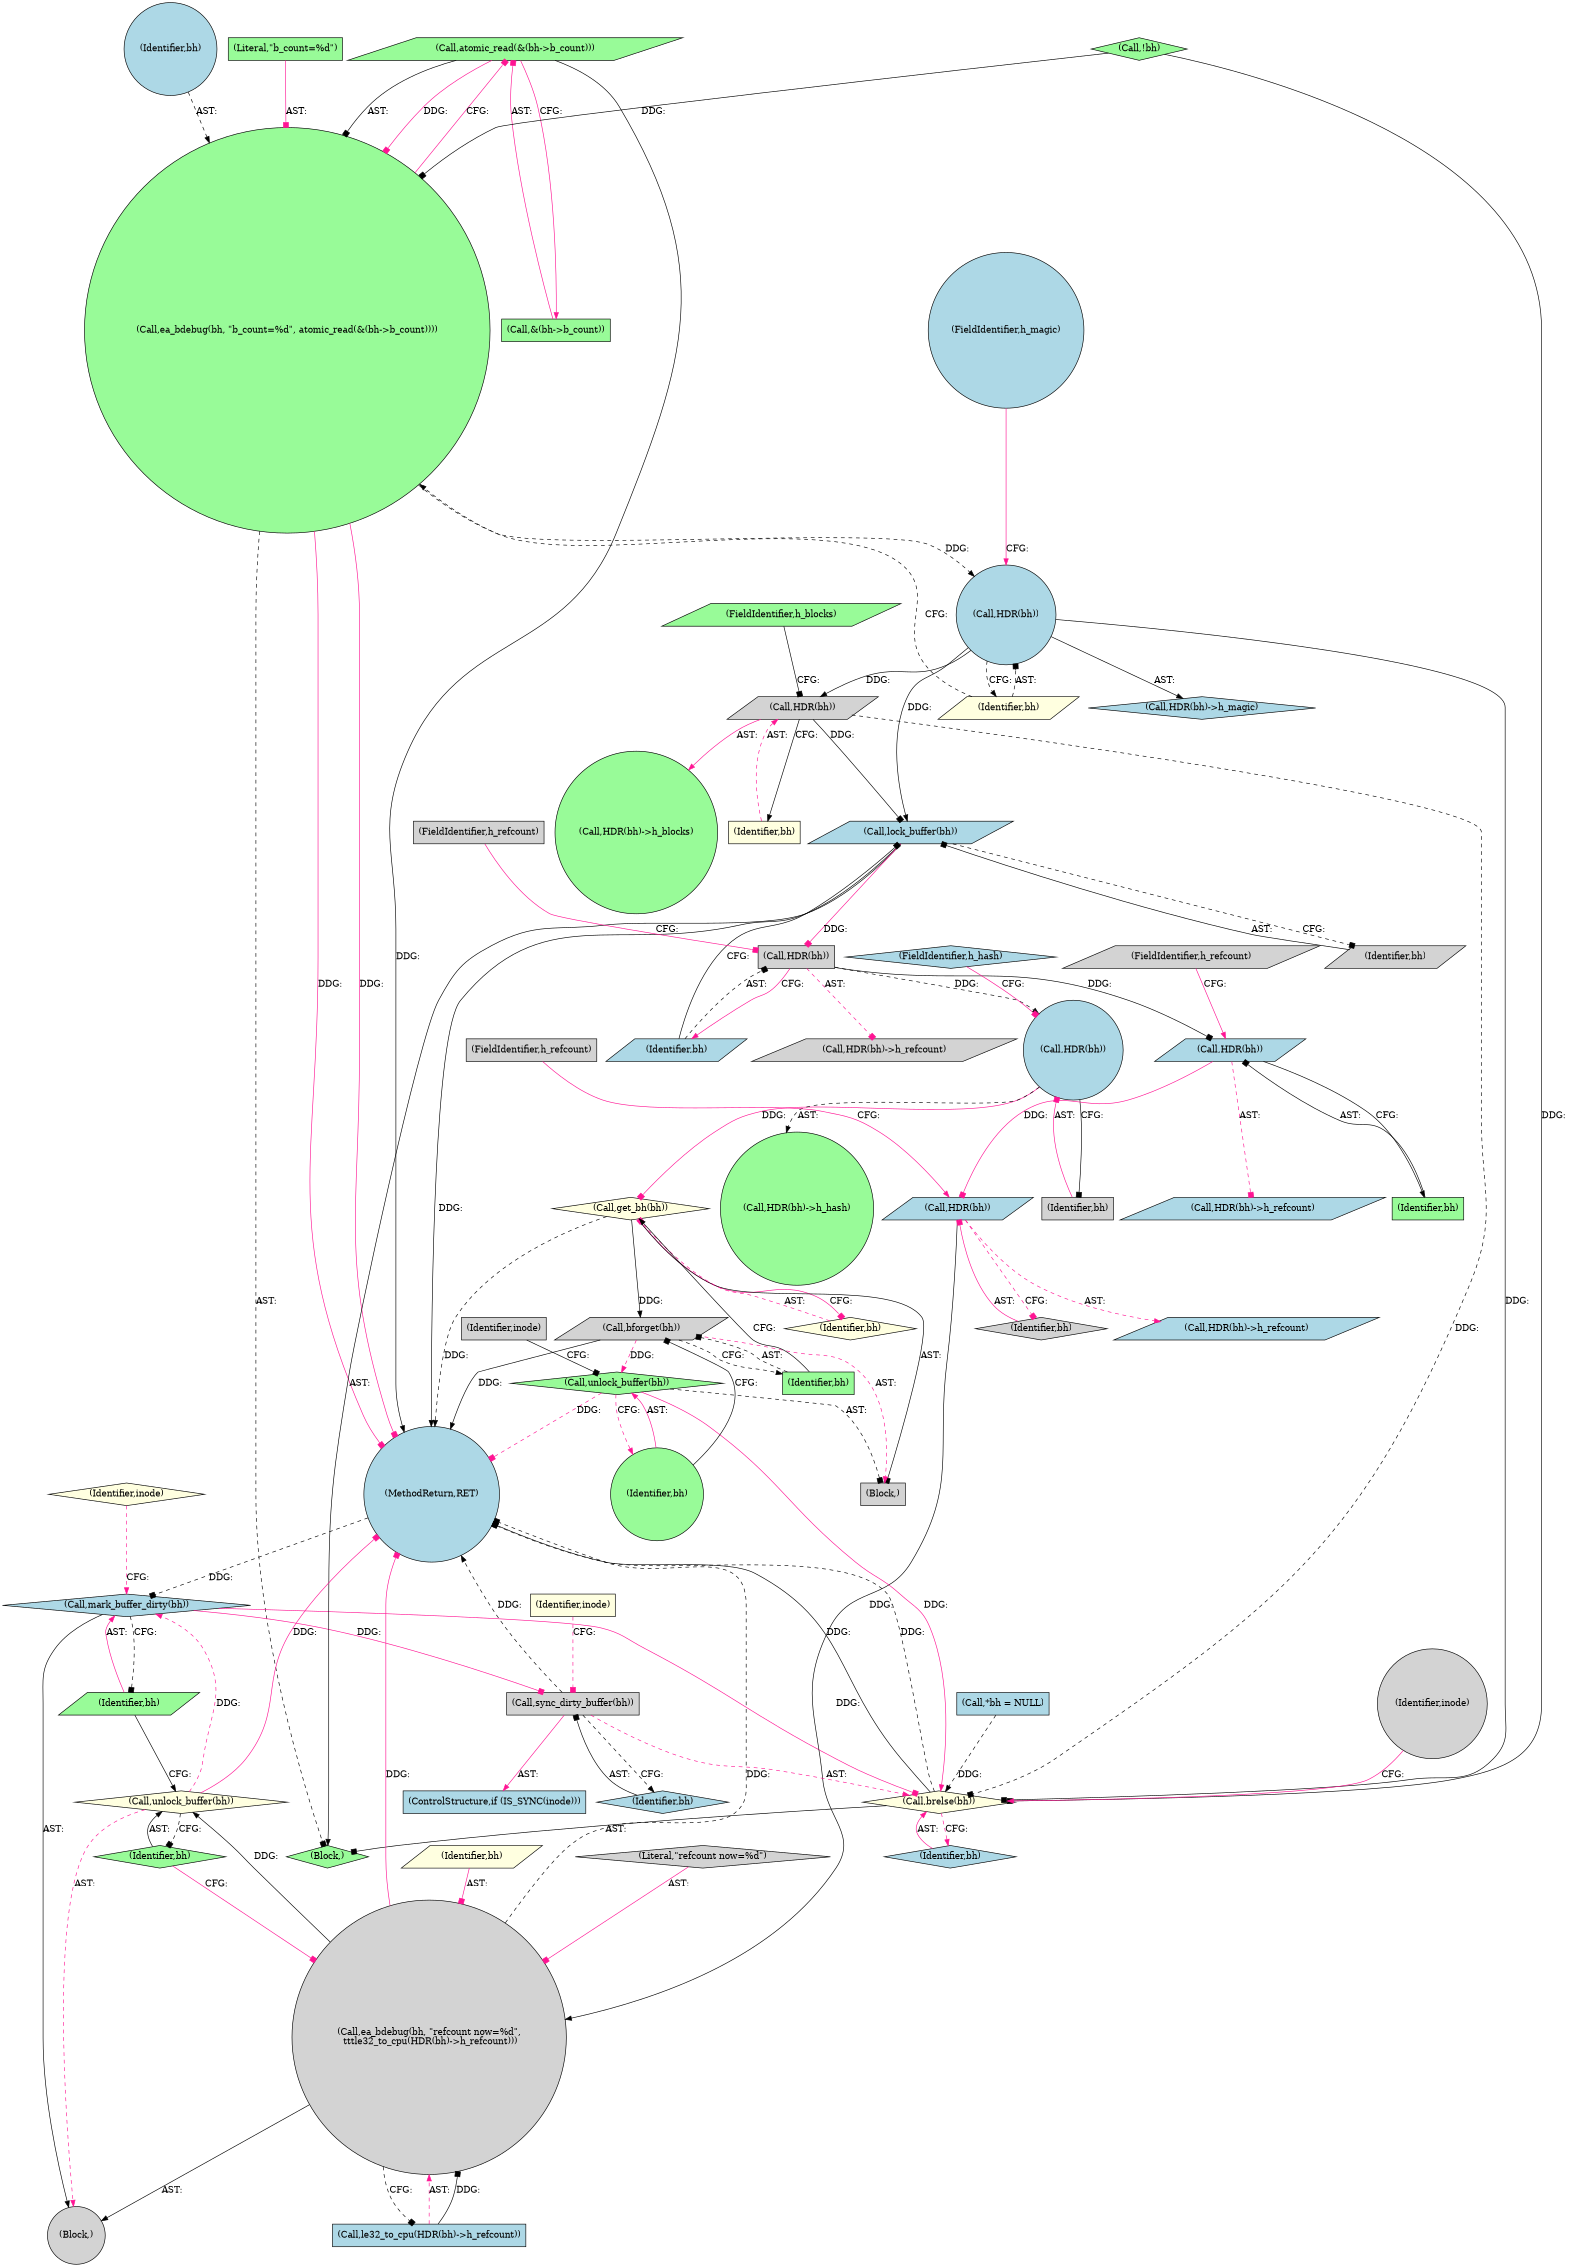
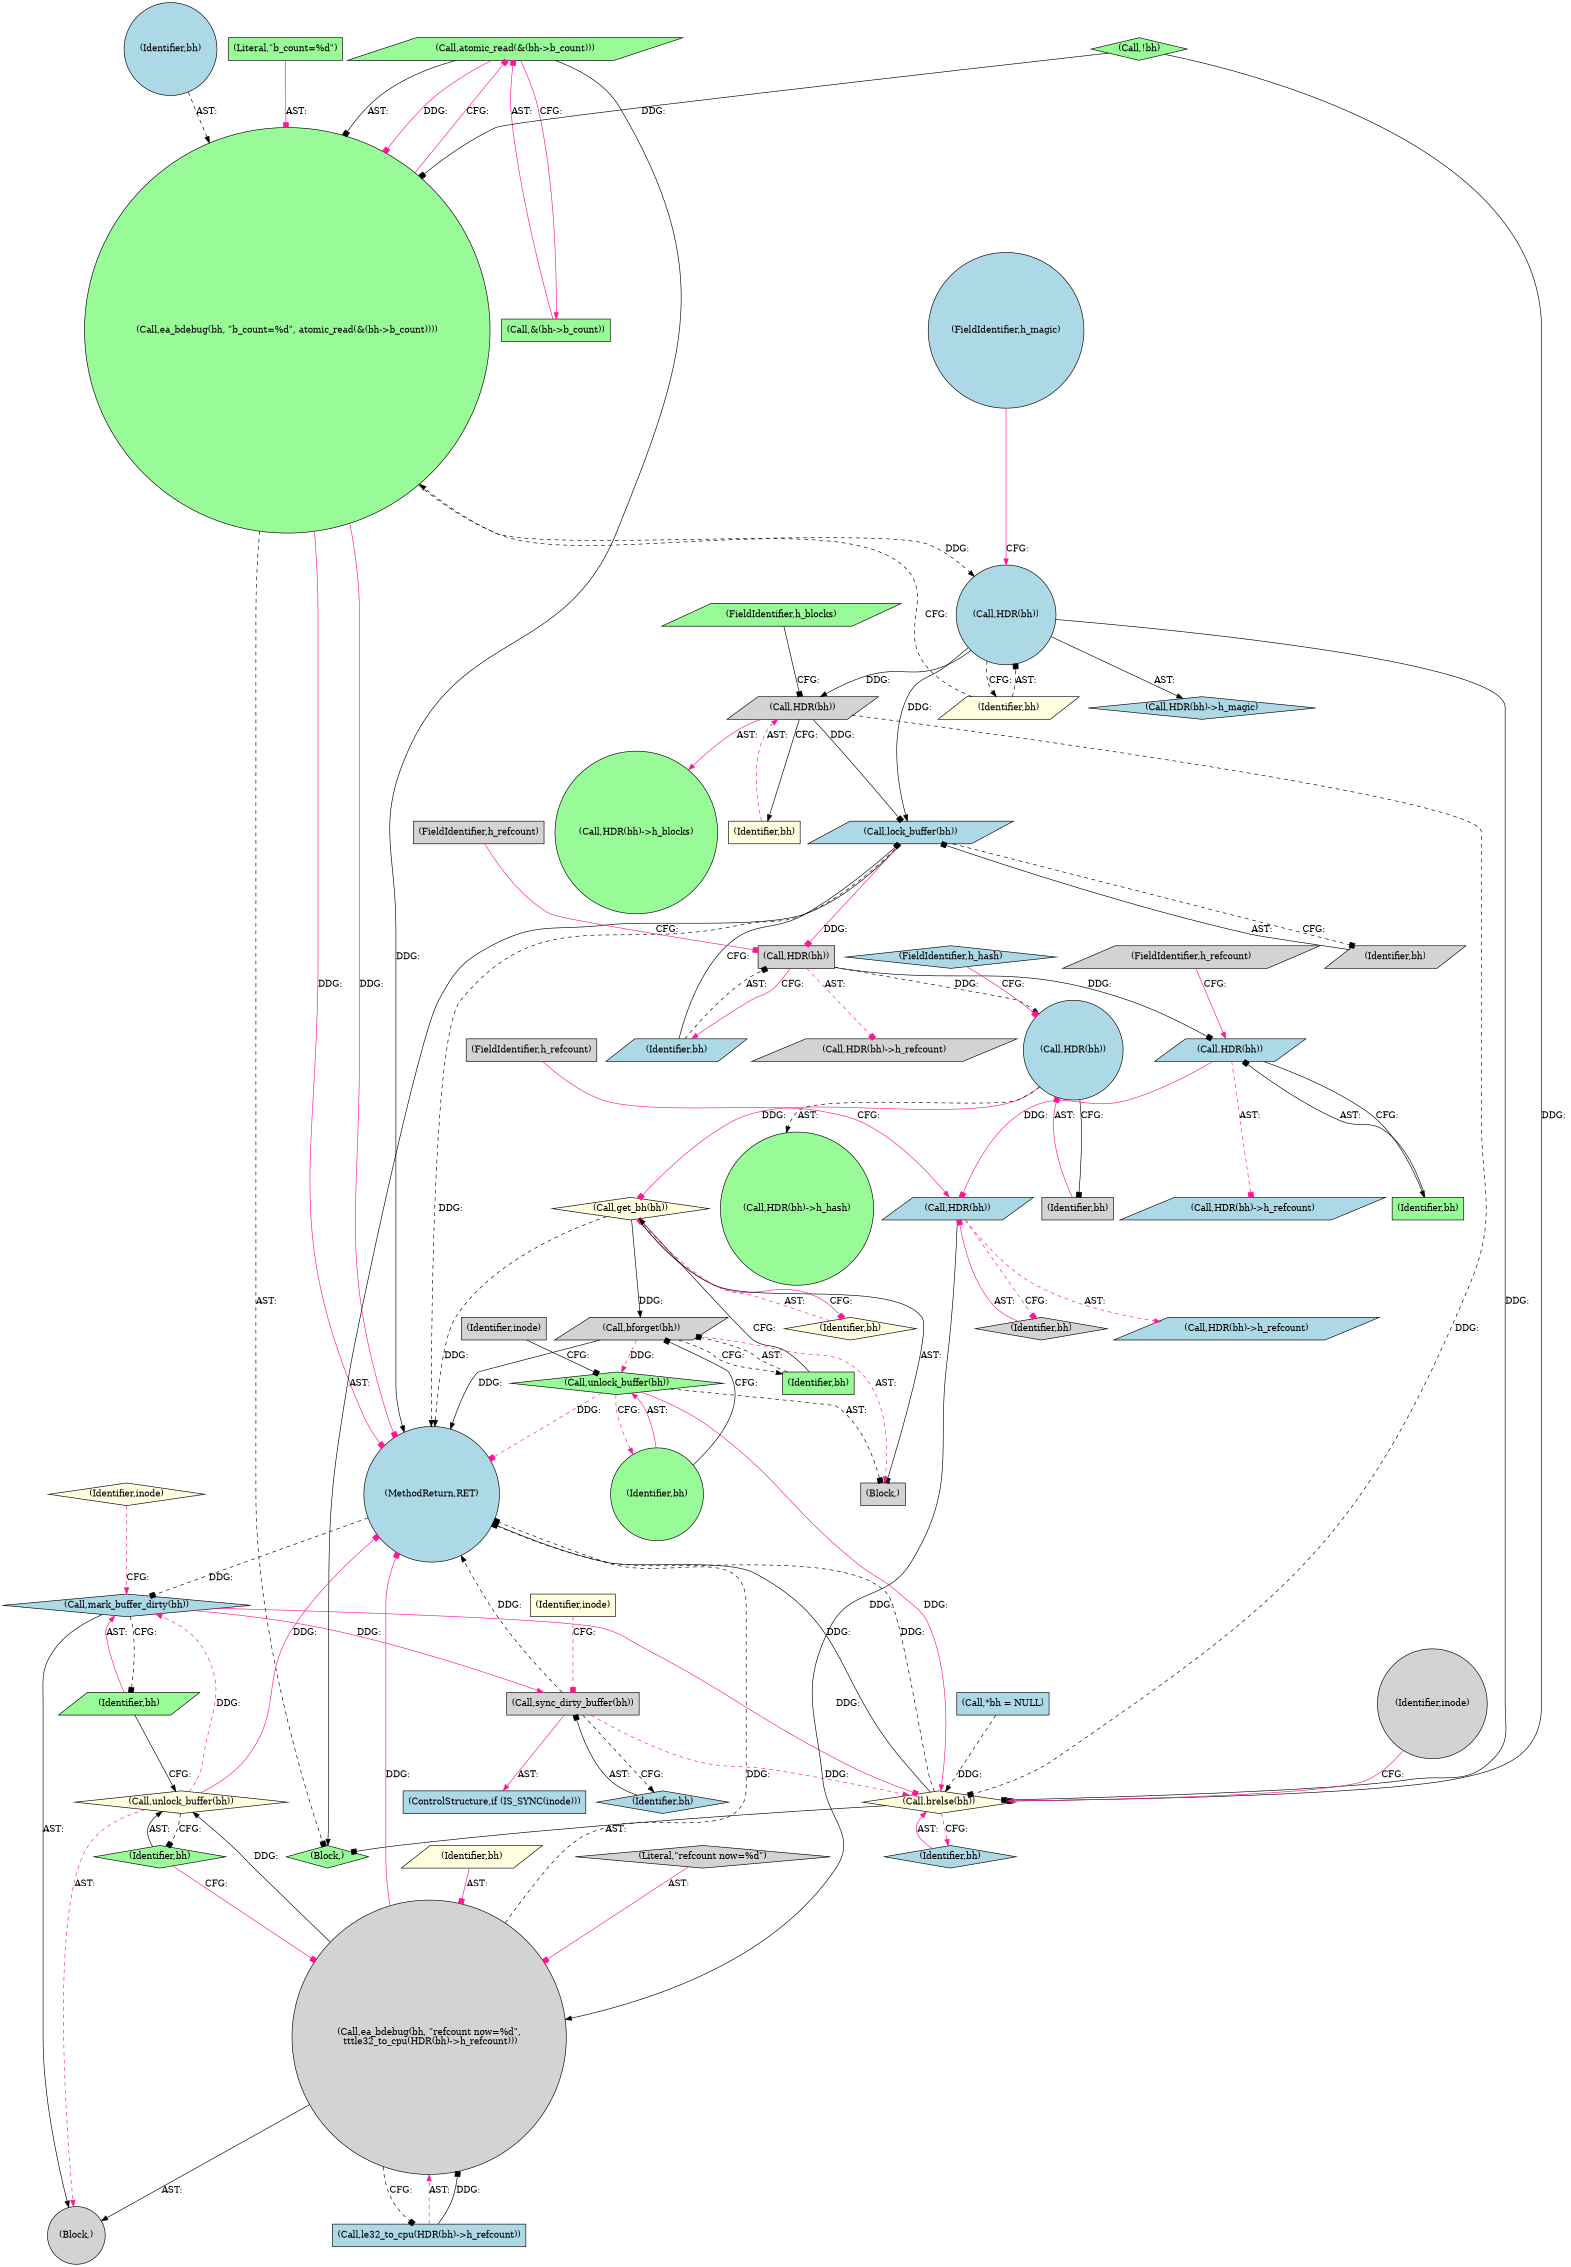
(483, 978) -> (483, 978)
(368, 1639) -> (368, 1639)
(838, 1775) -> (838, 1775)
